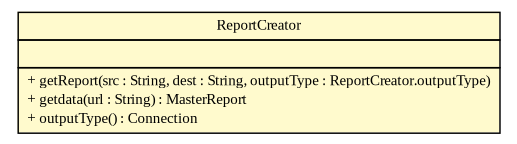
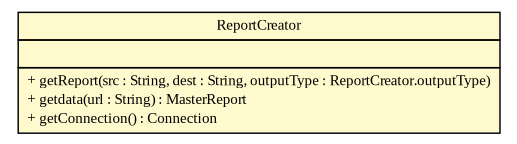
(113, 119) -> (123, 119)
